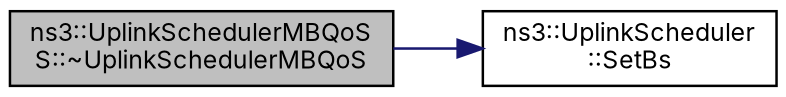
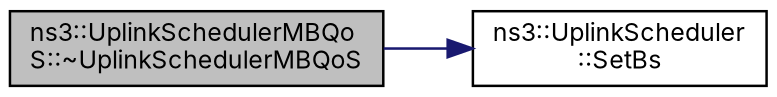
(202, 49) -> (197, 49)
